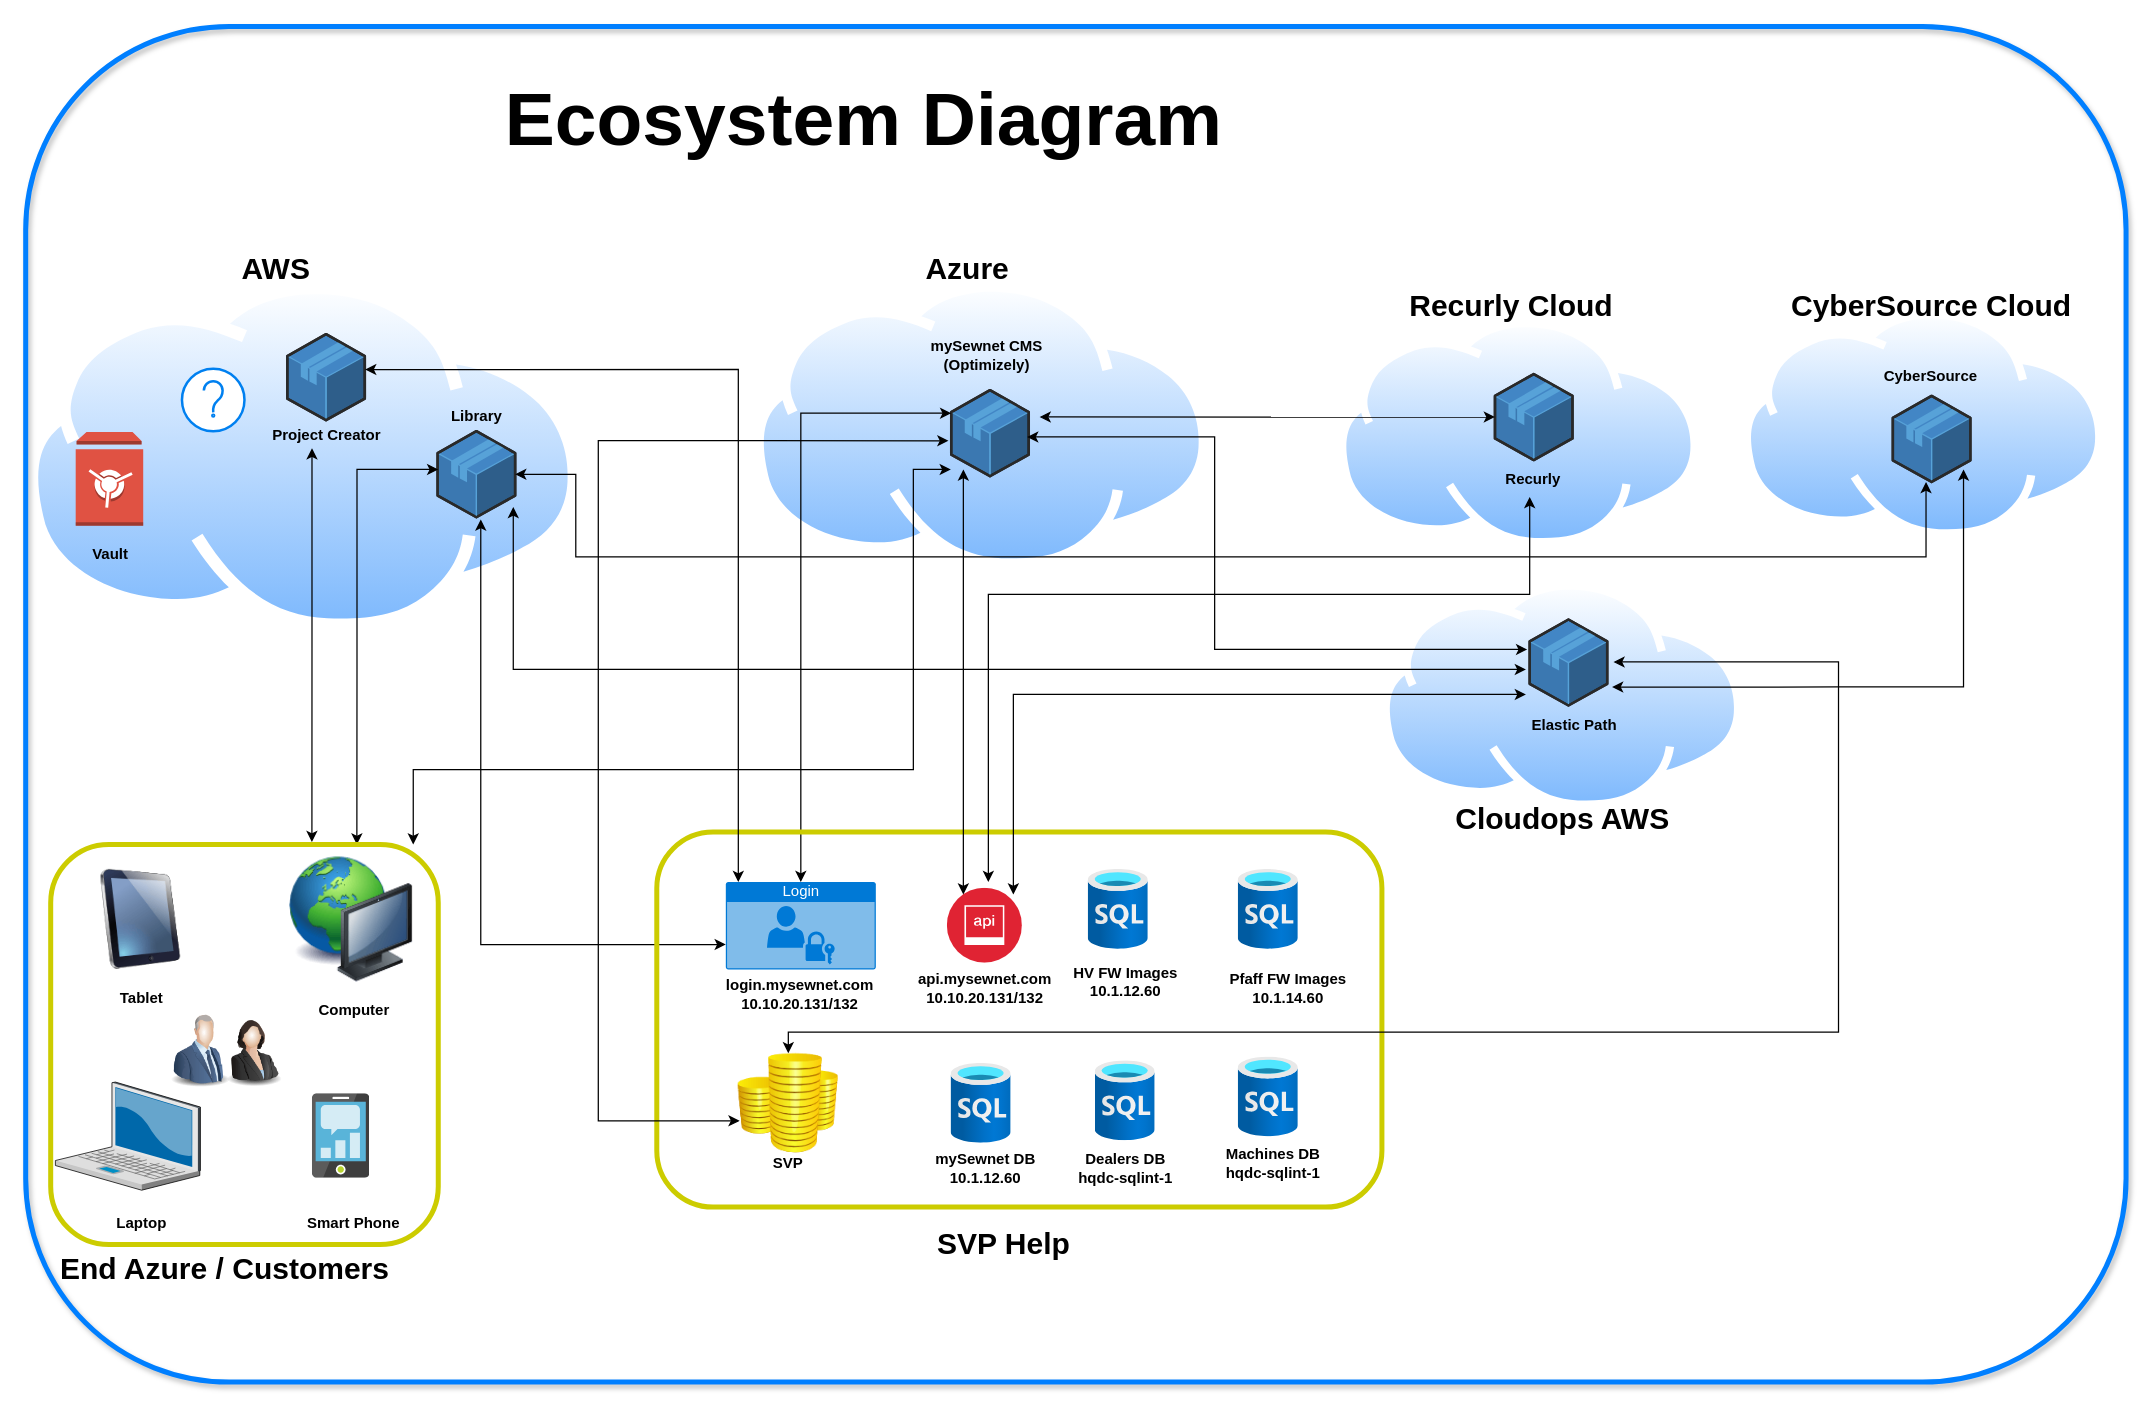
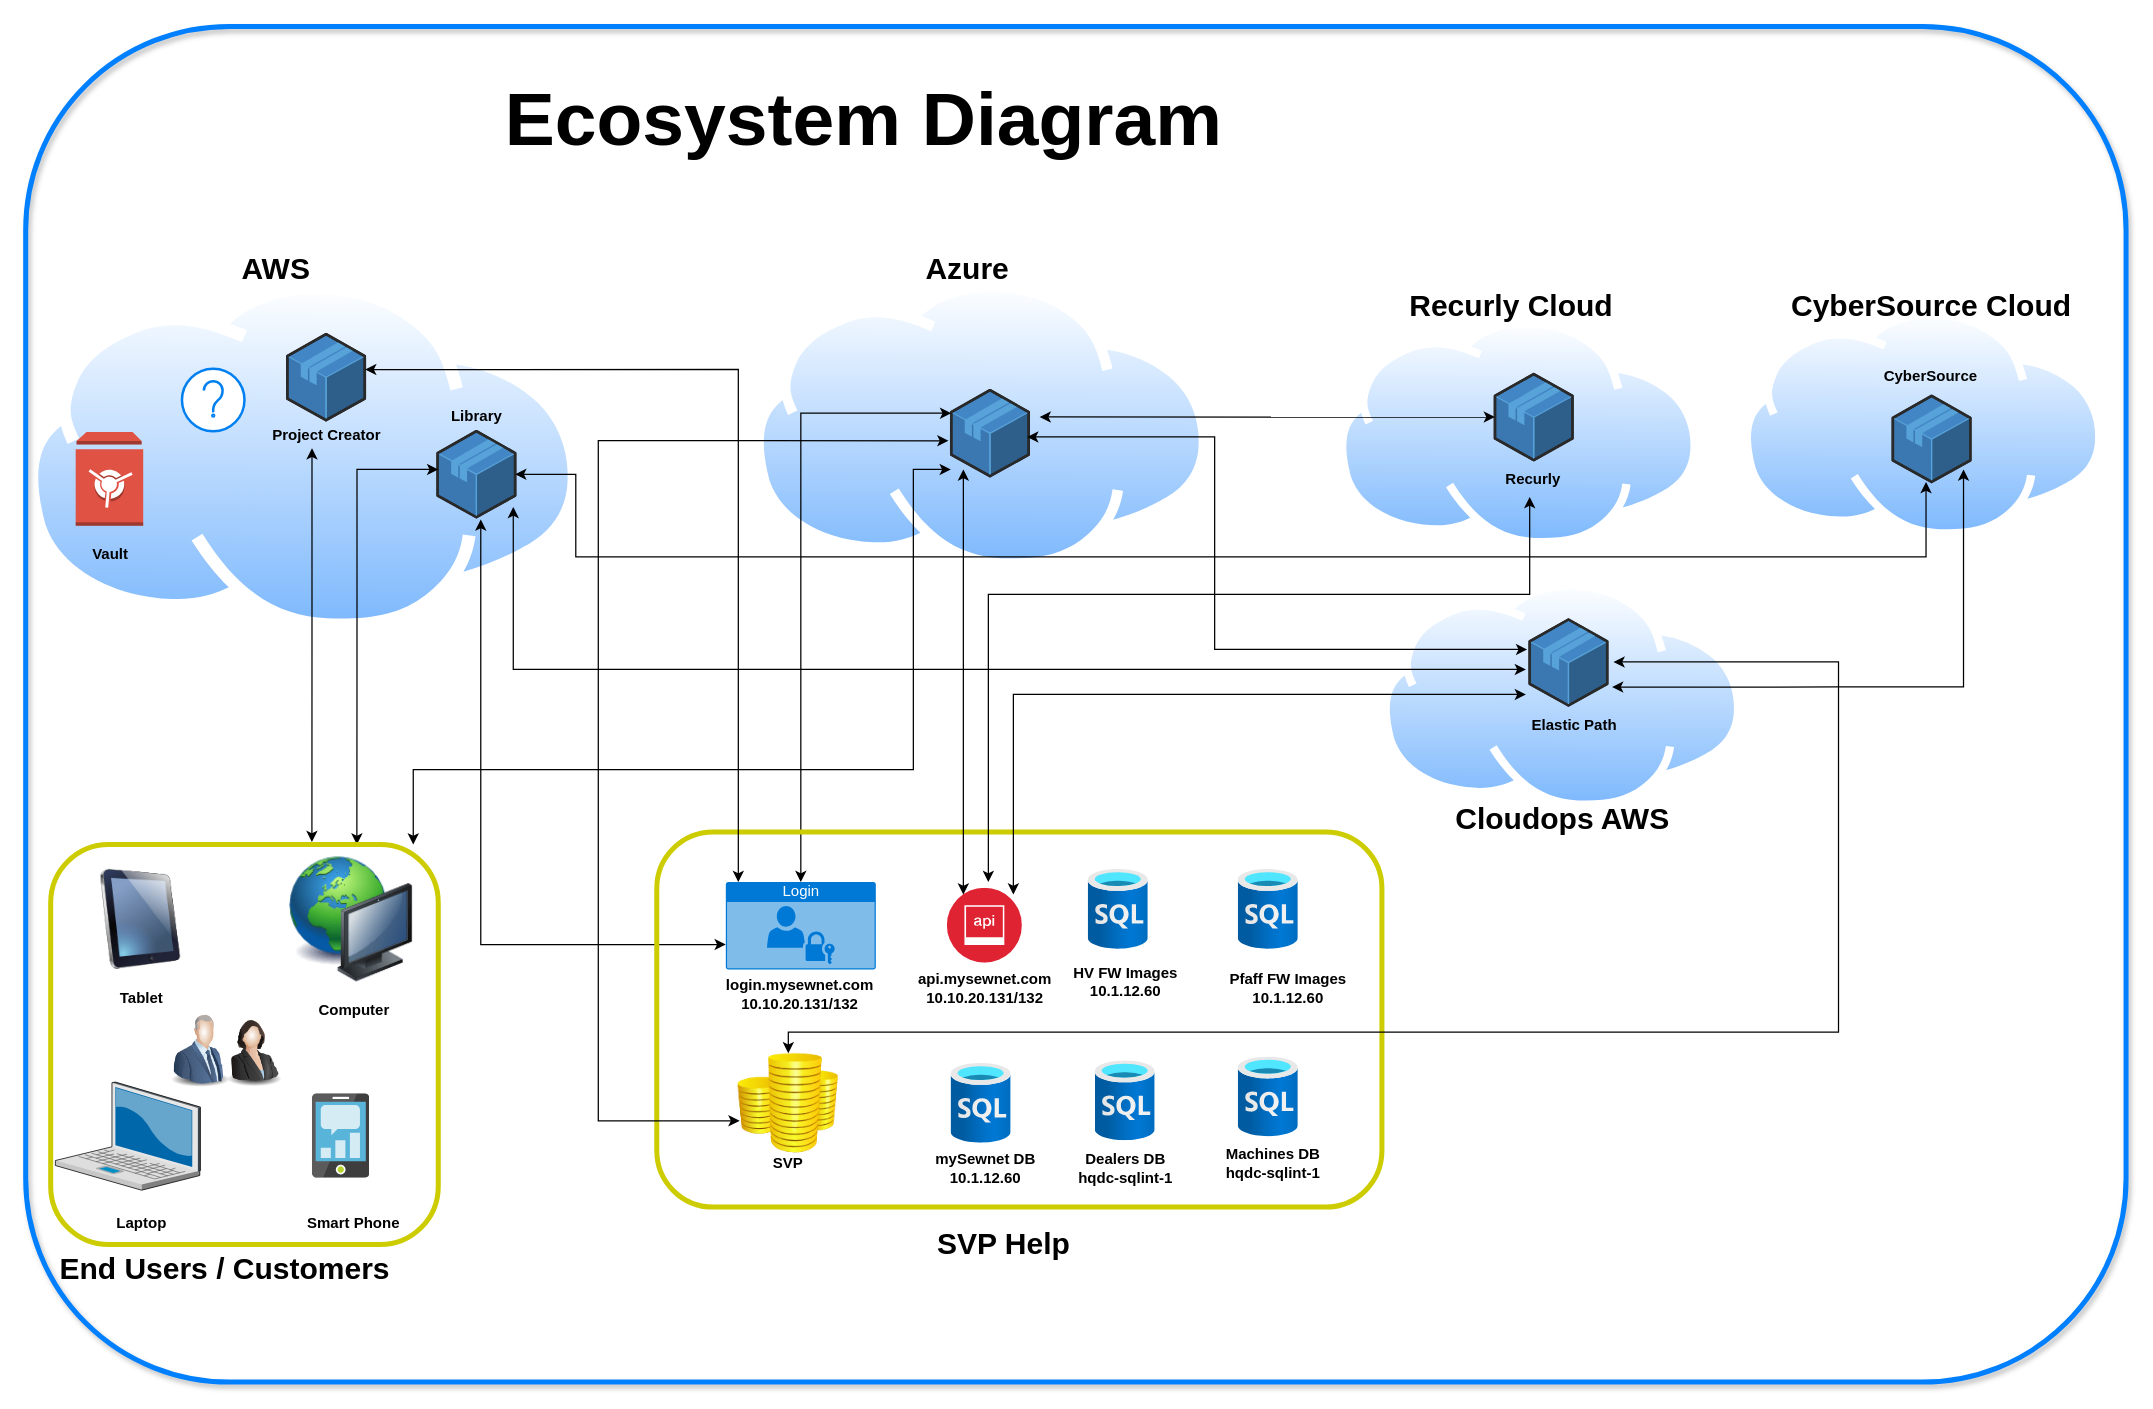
(987, 355) -> none
(1288, 988) -> (1288, 988)
(225, 1269) -> (225, 1269)
